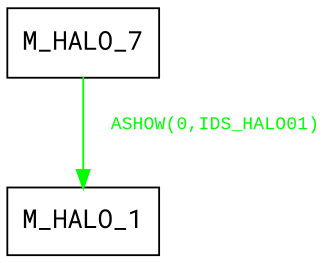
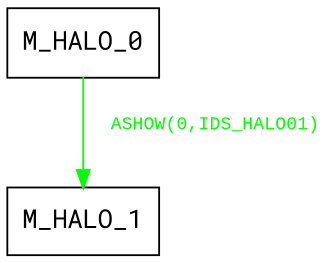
(83, 43) -> (83, 43)
